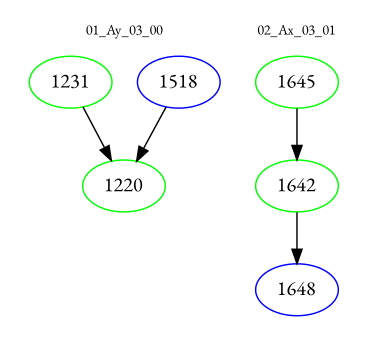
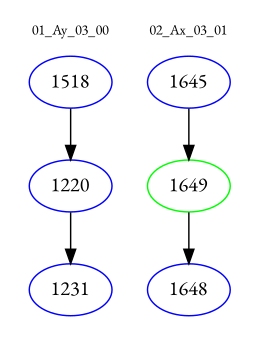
(71, 82) -> (71, 290)
(297, 82) -> (189, 82)
(94, 127) -> (71, 231)
(124, 186) -> (71, 186)
(297, 186) -> (189, 186)
